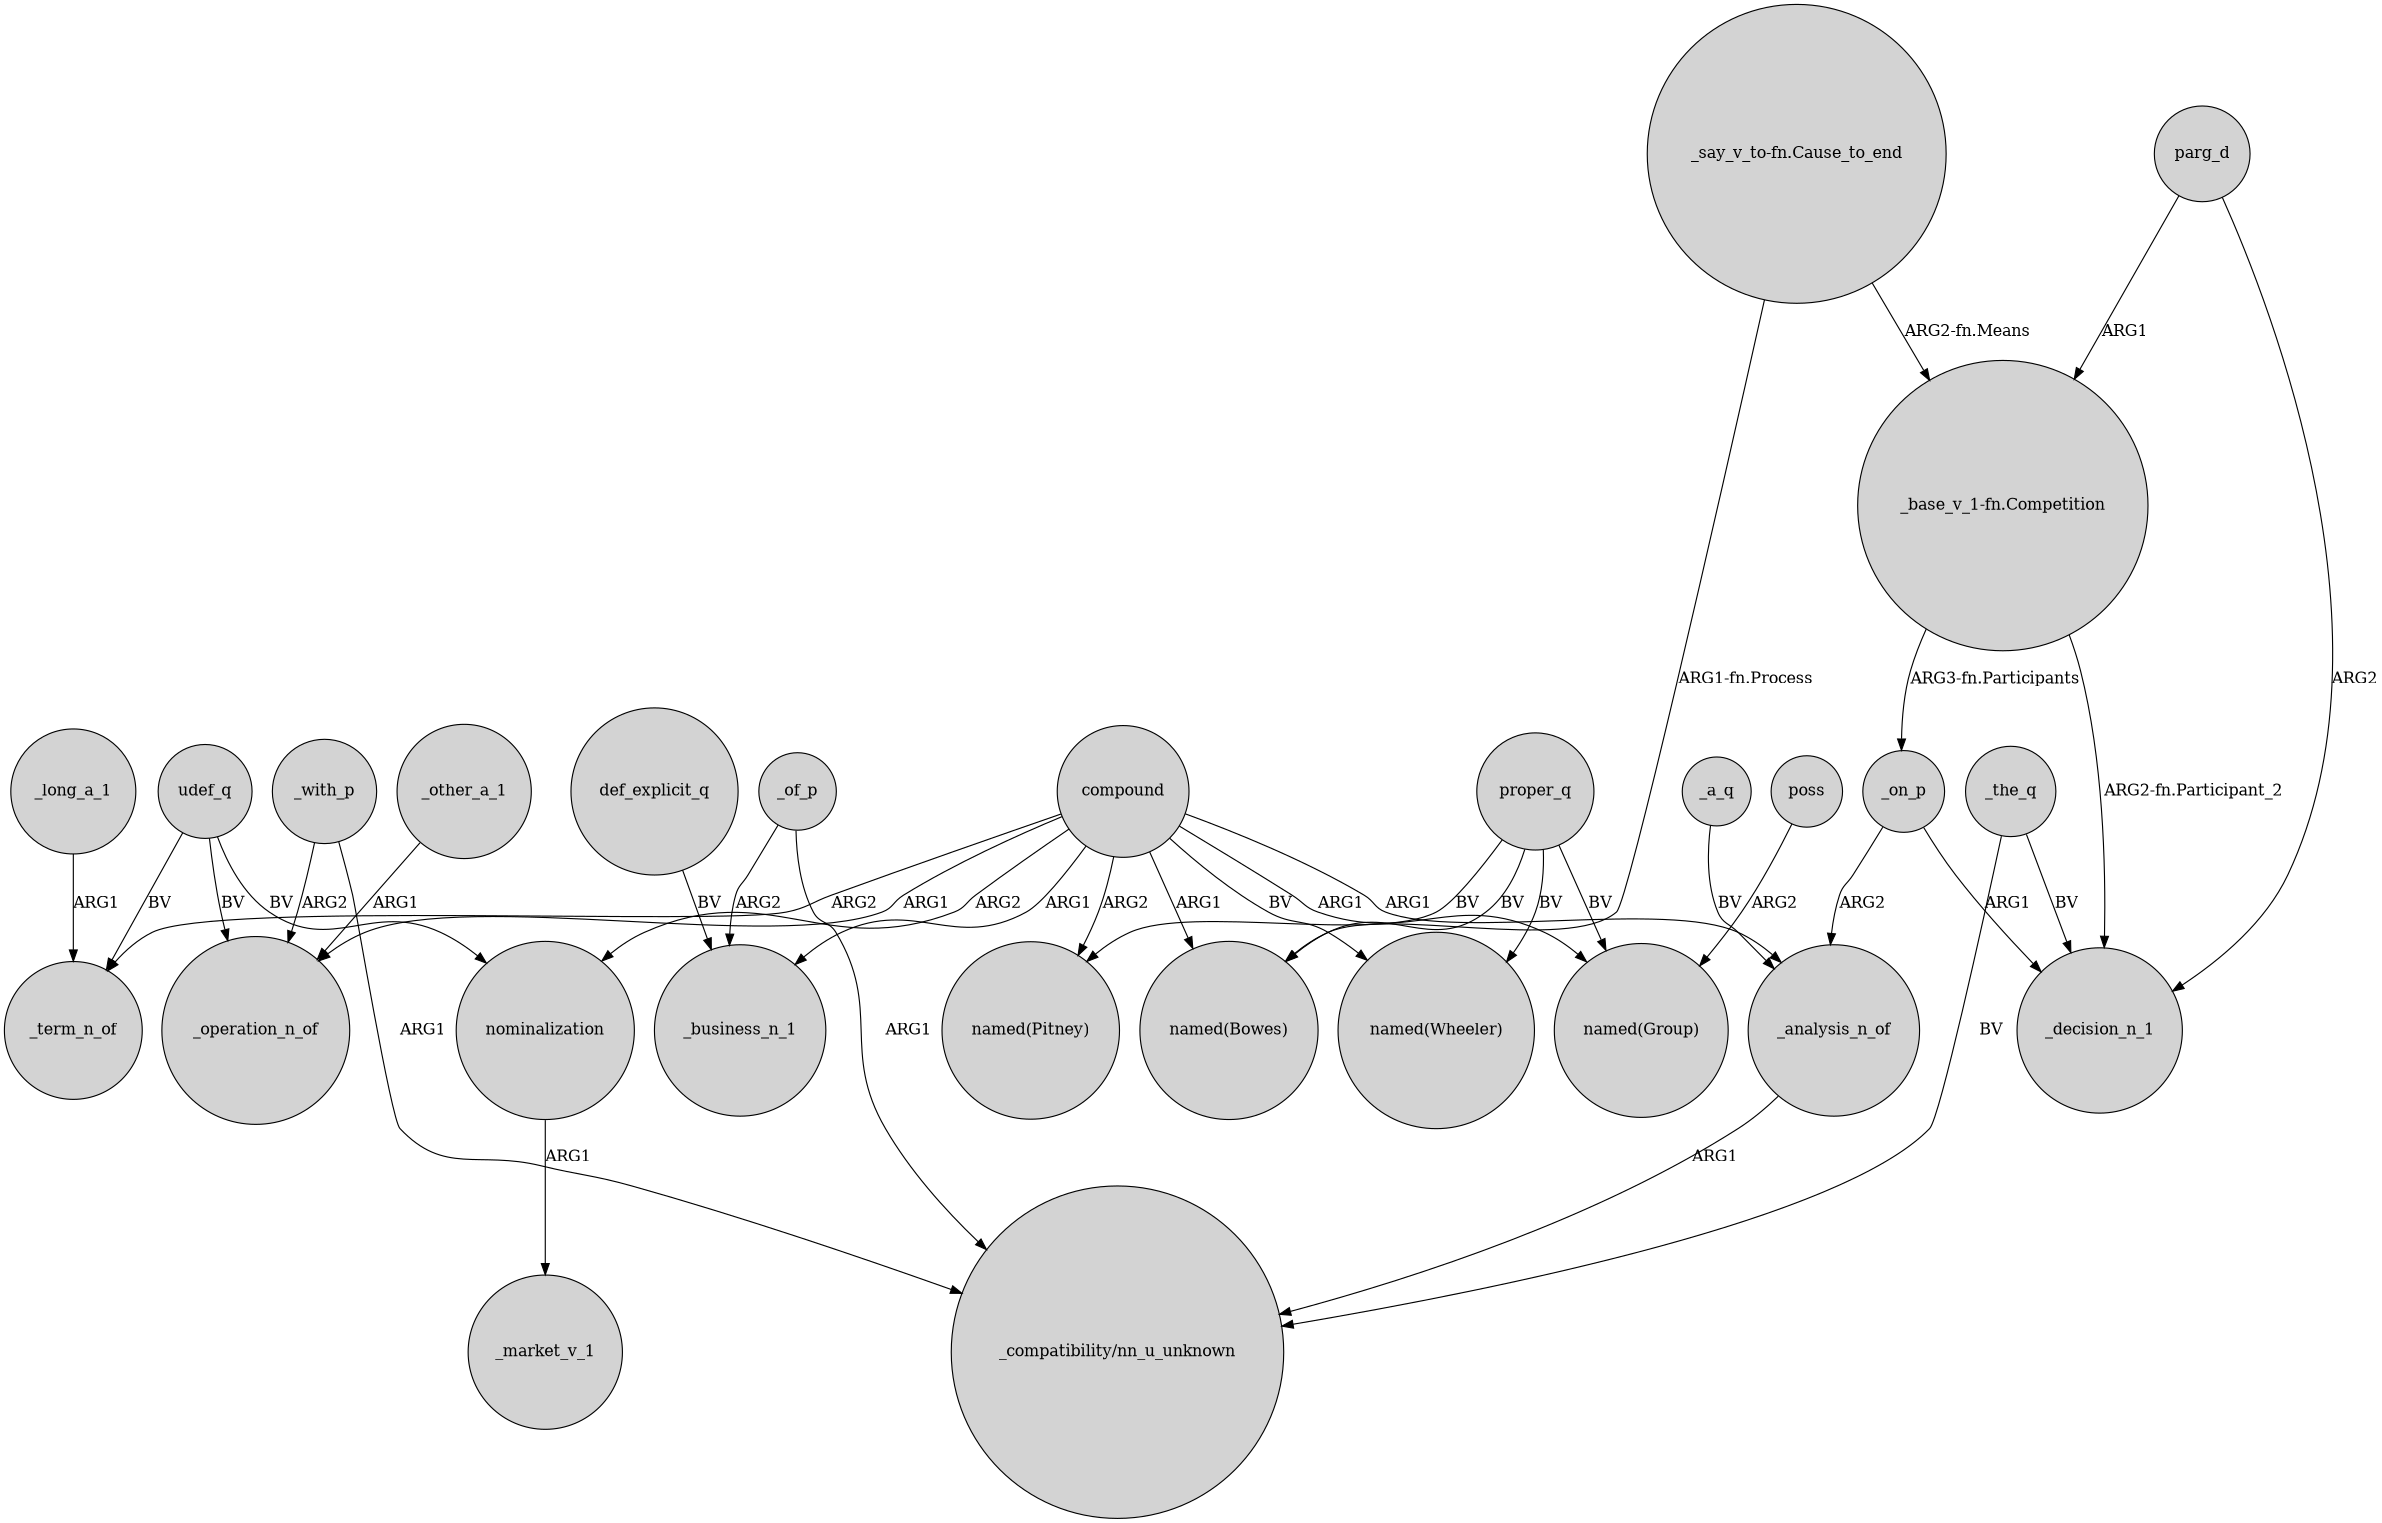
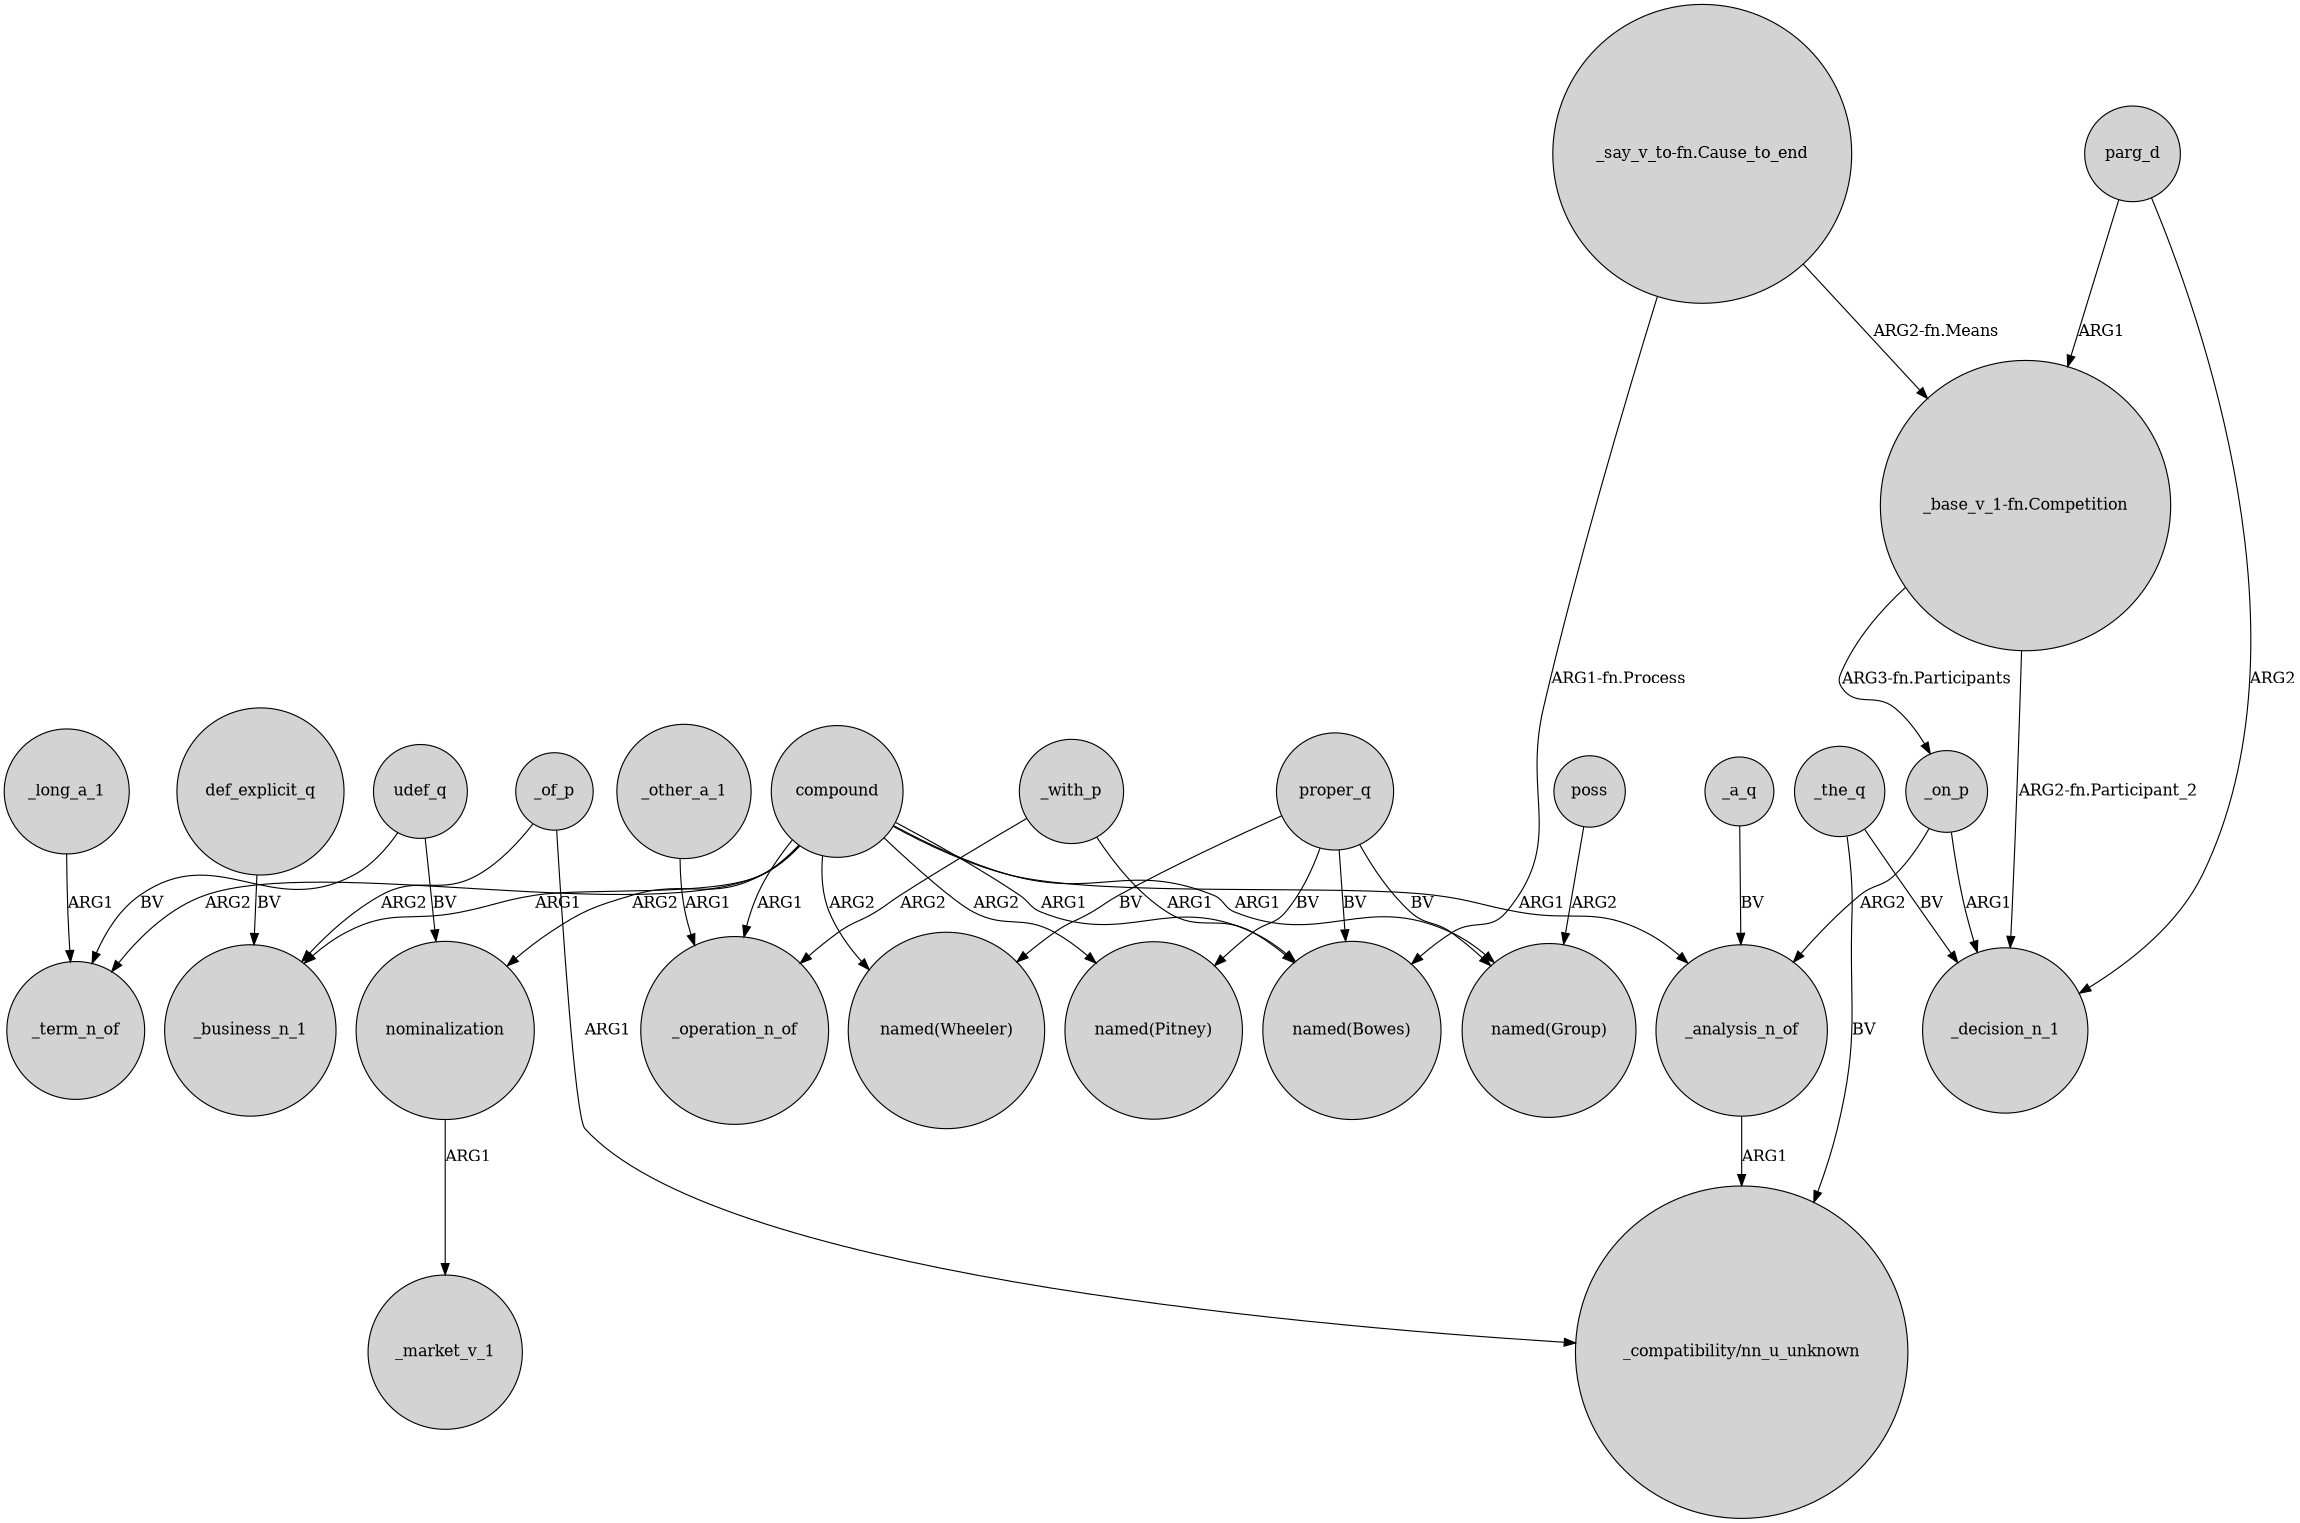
(216, 884) -> none
(1280, 904) -> (852, 904)
(534, 1164) -> (1163, 909)
